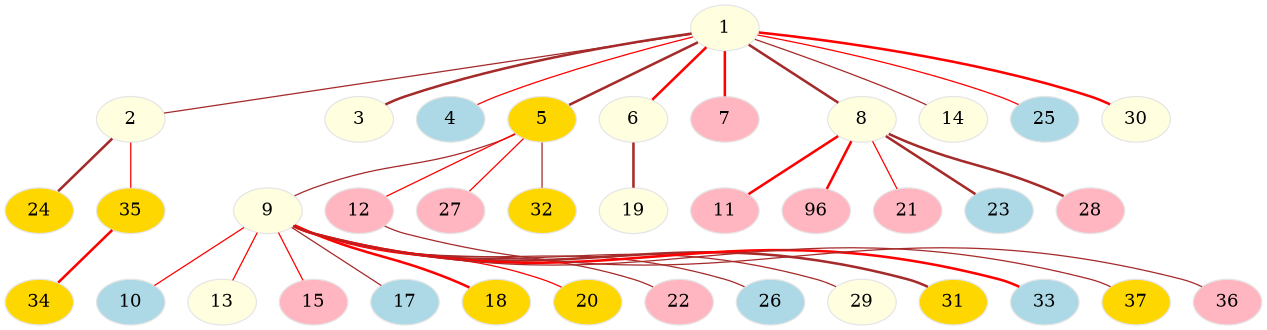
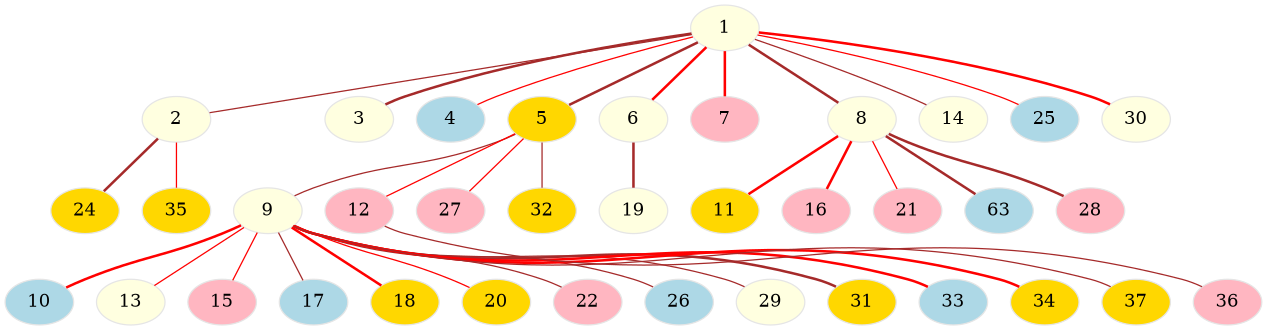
(725, 211) -> (725, 211)
(816, 211) -> (816, 211)
(999, 211) -> (999, 211)
(85, 256) -> (656, 256)
(199, 257) -> (154, 256)
